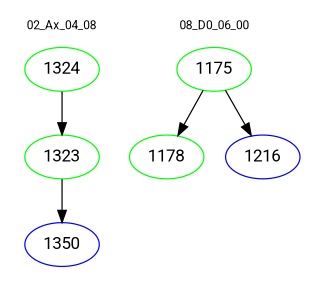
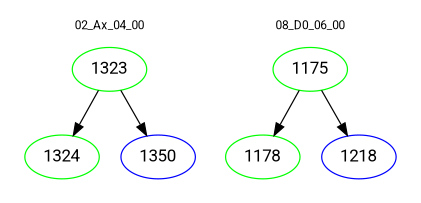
(62, 26) -> (110, 26)
(62, 107) -> (89, 107)
(263, 157) -> (359, 157)
